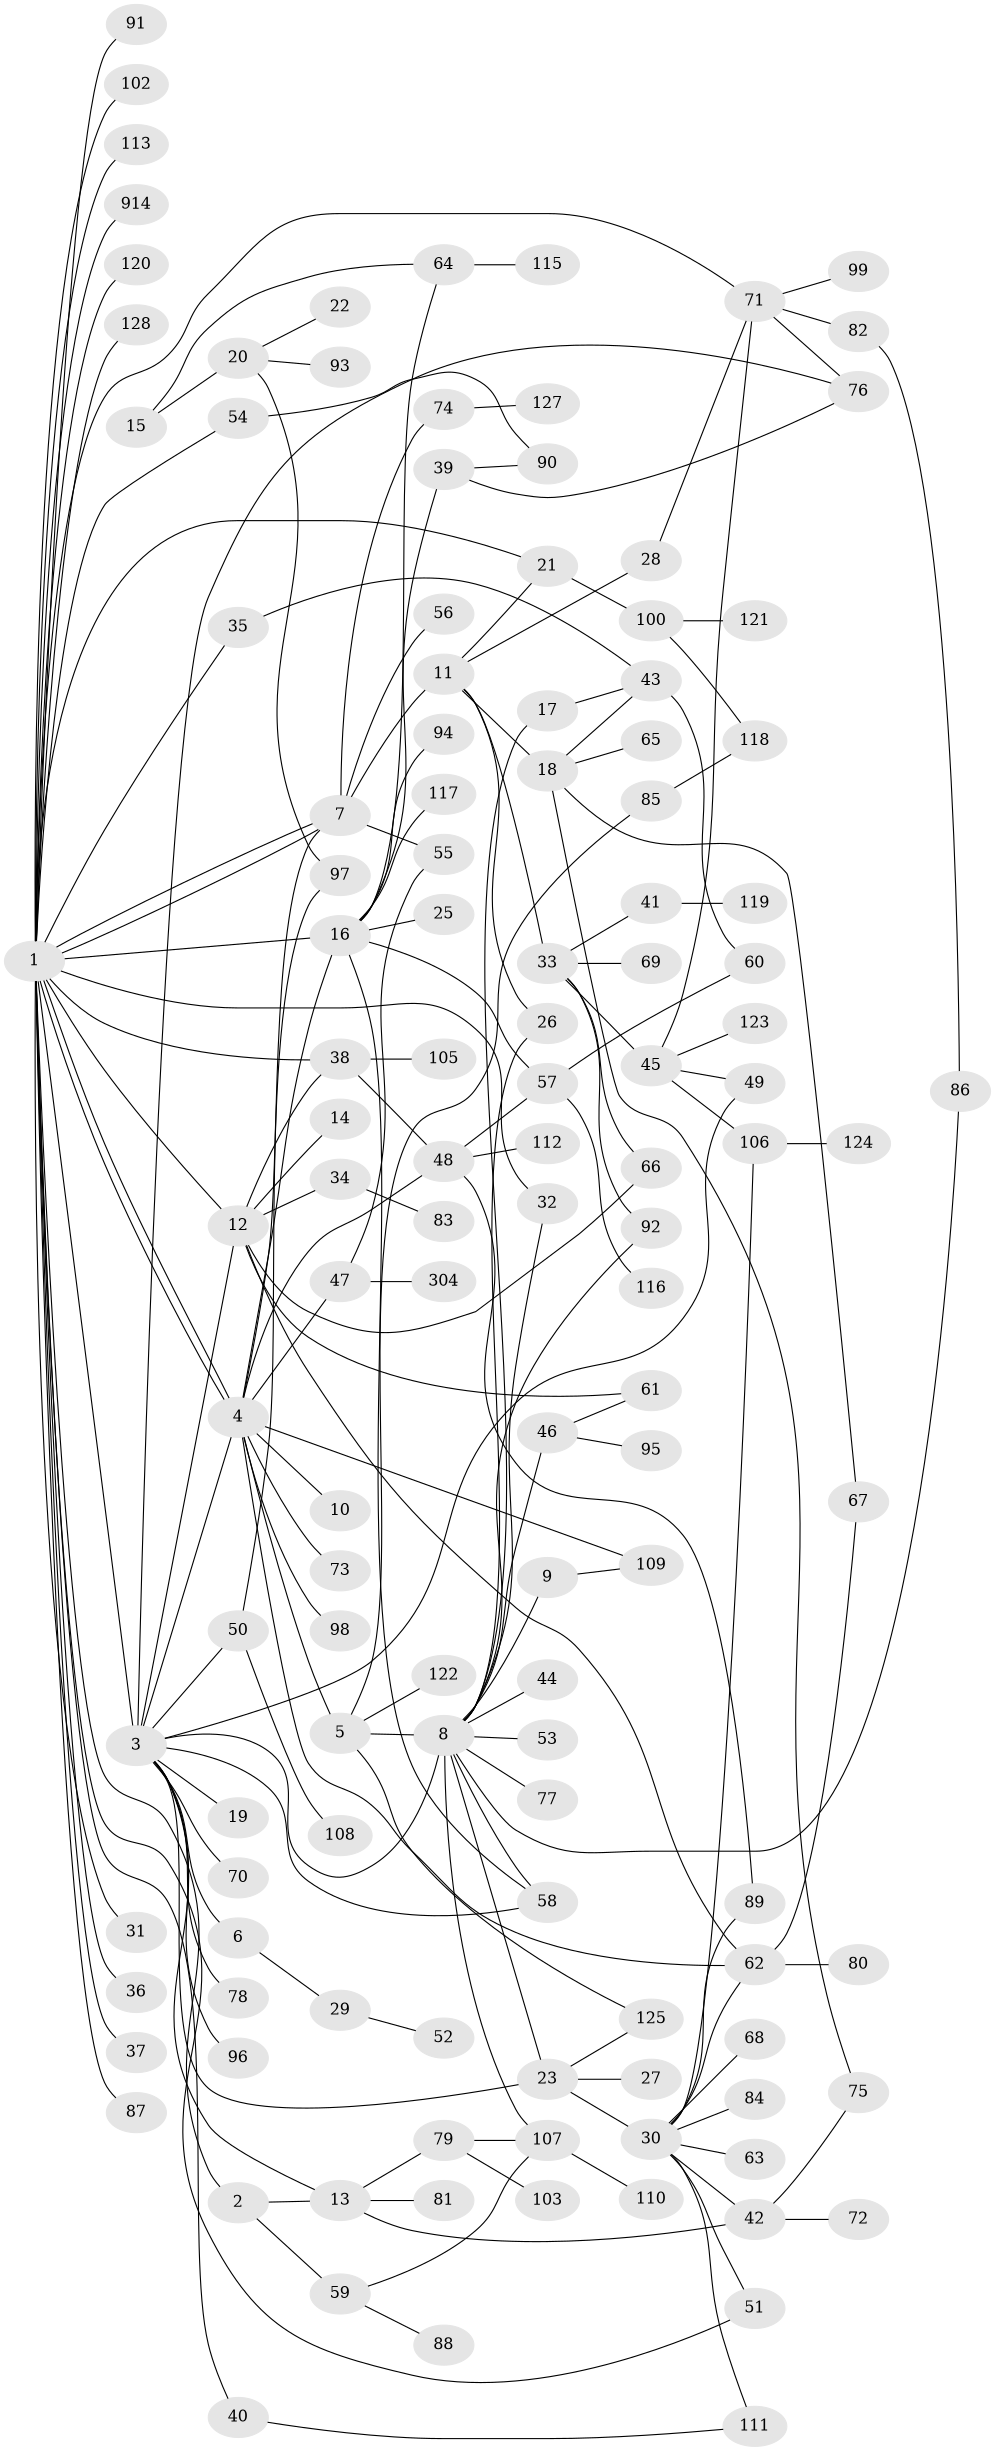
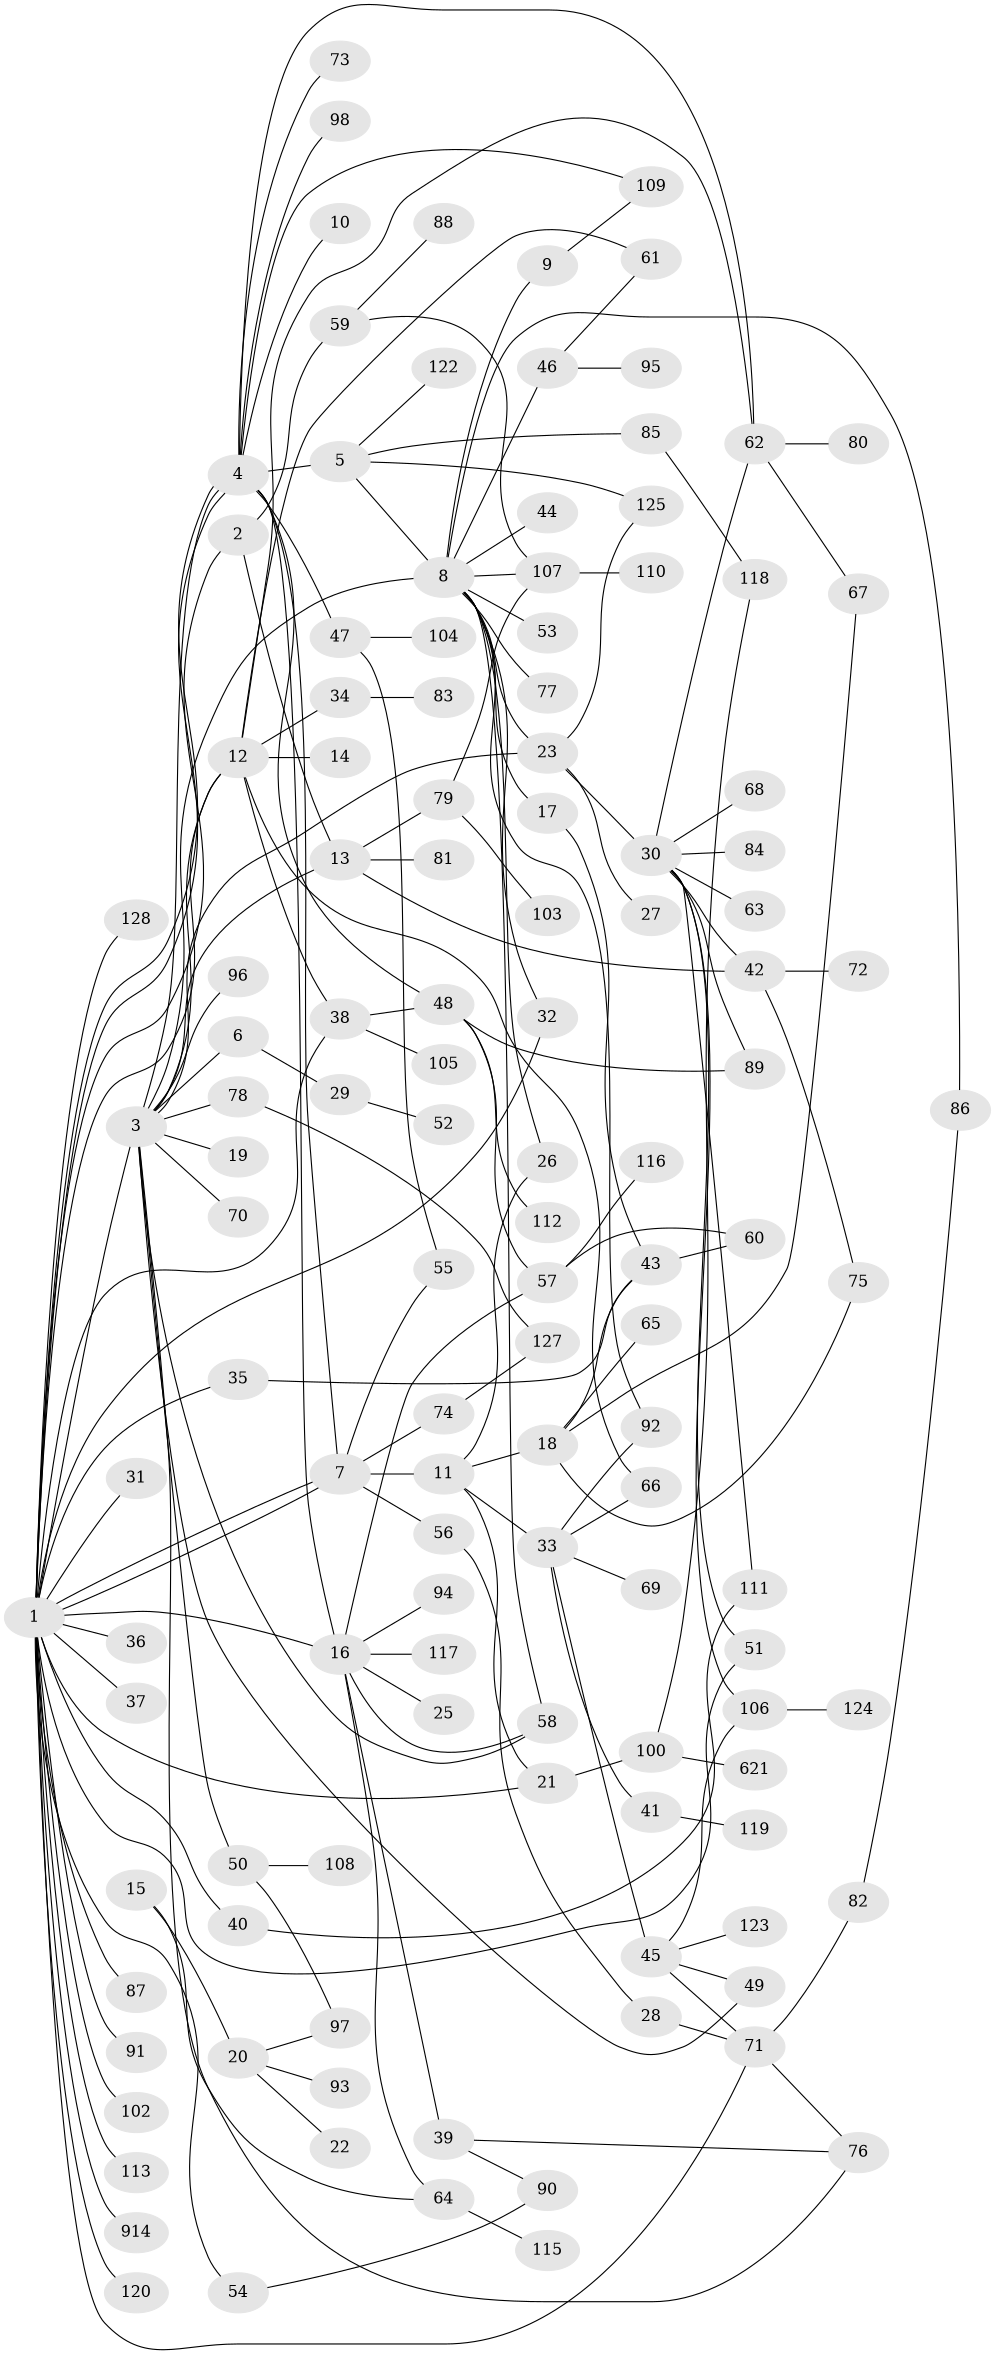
(859, 271) -> none
(544, 620) -> (505, 1777)
(755, 621) -> (755, 1770)
none -> (405, 1181)
(444, 1282) -> (444, 637)
